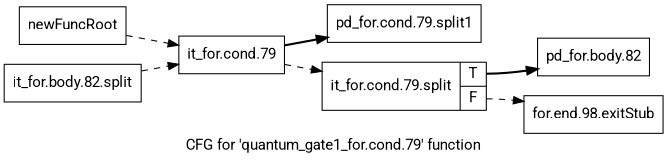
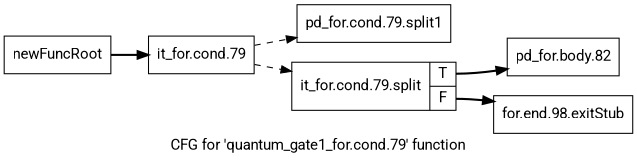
(147, 39) -> (124, 55)
(301, 42) -> (270, 42)
(73, 83) -> none
(500, 99) -> (469, 99)
